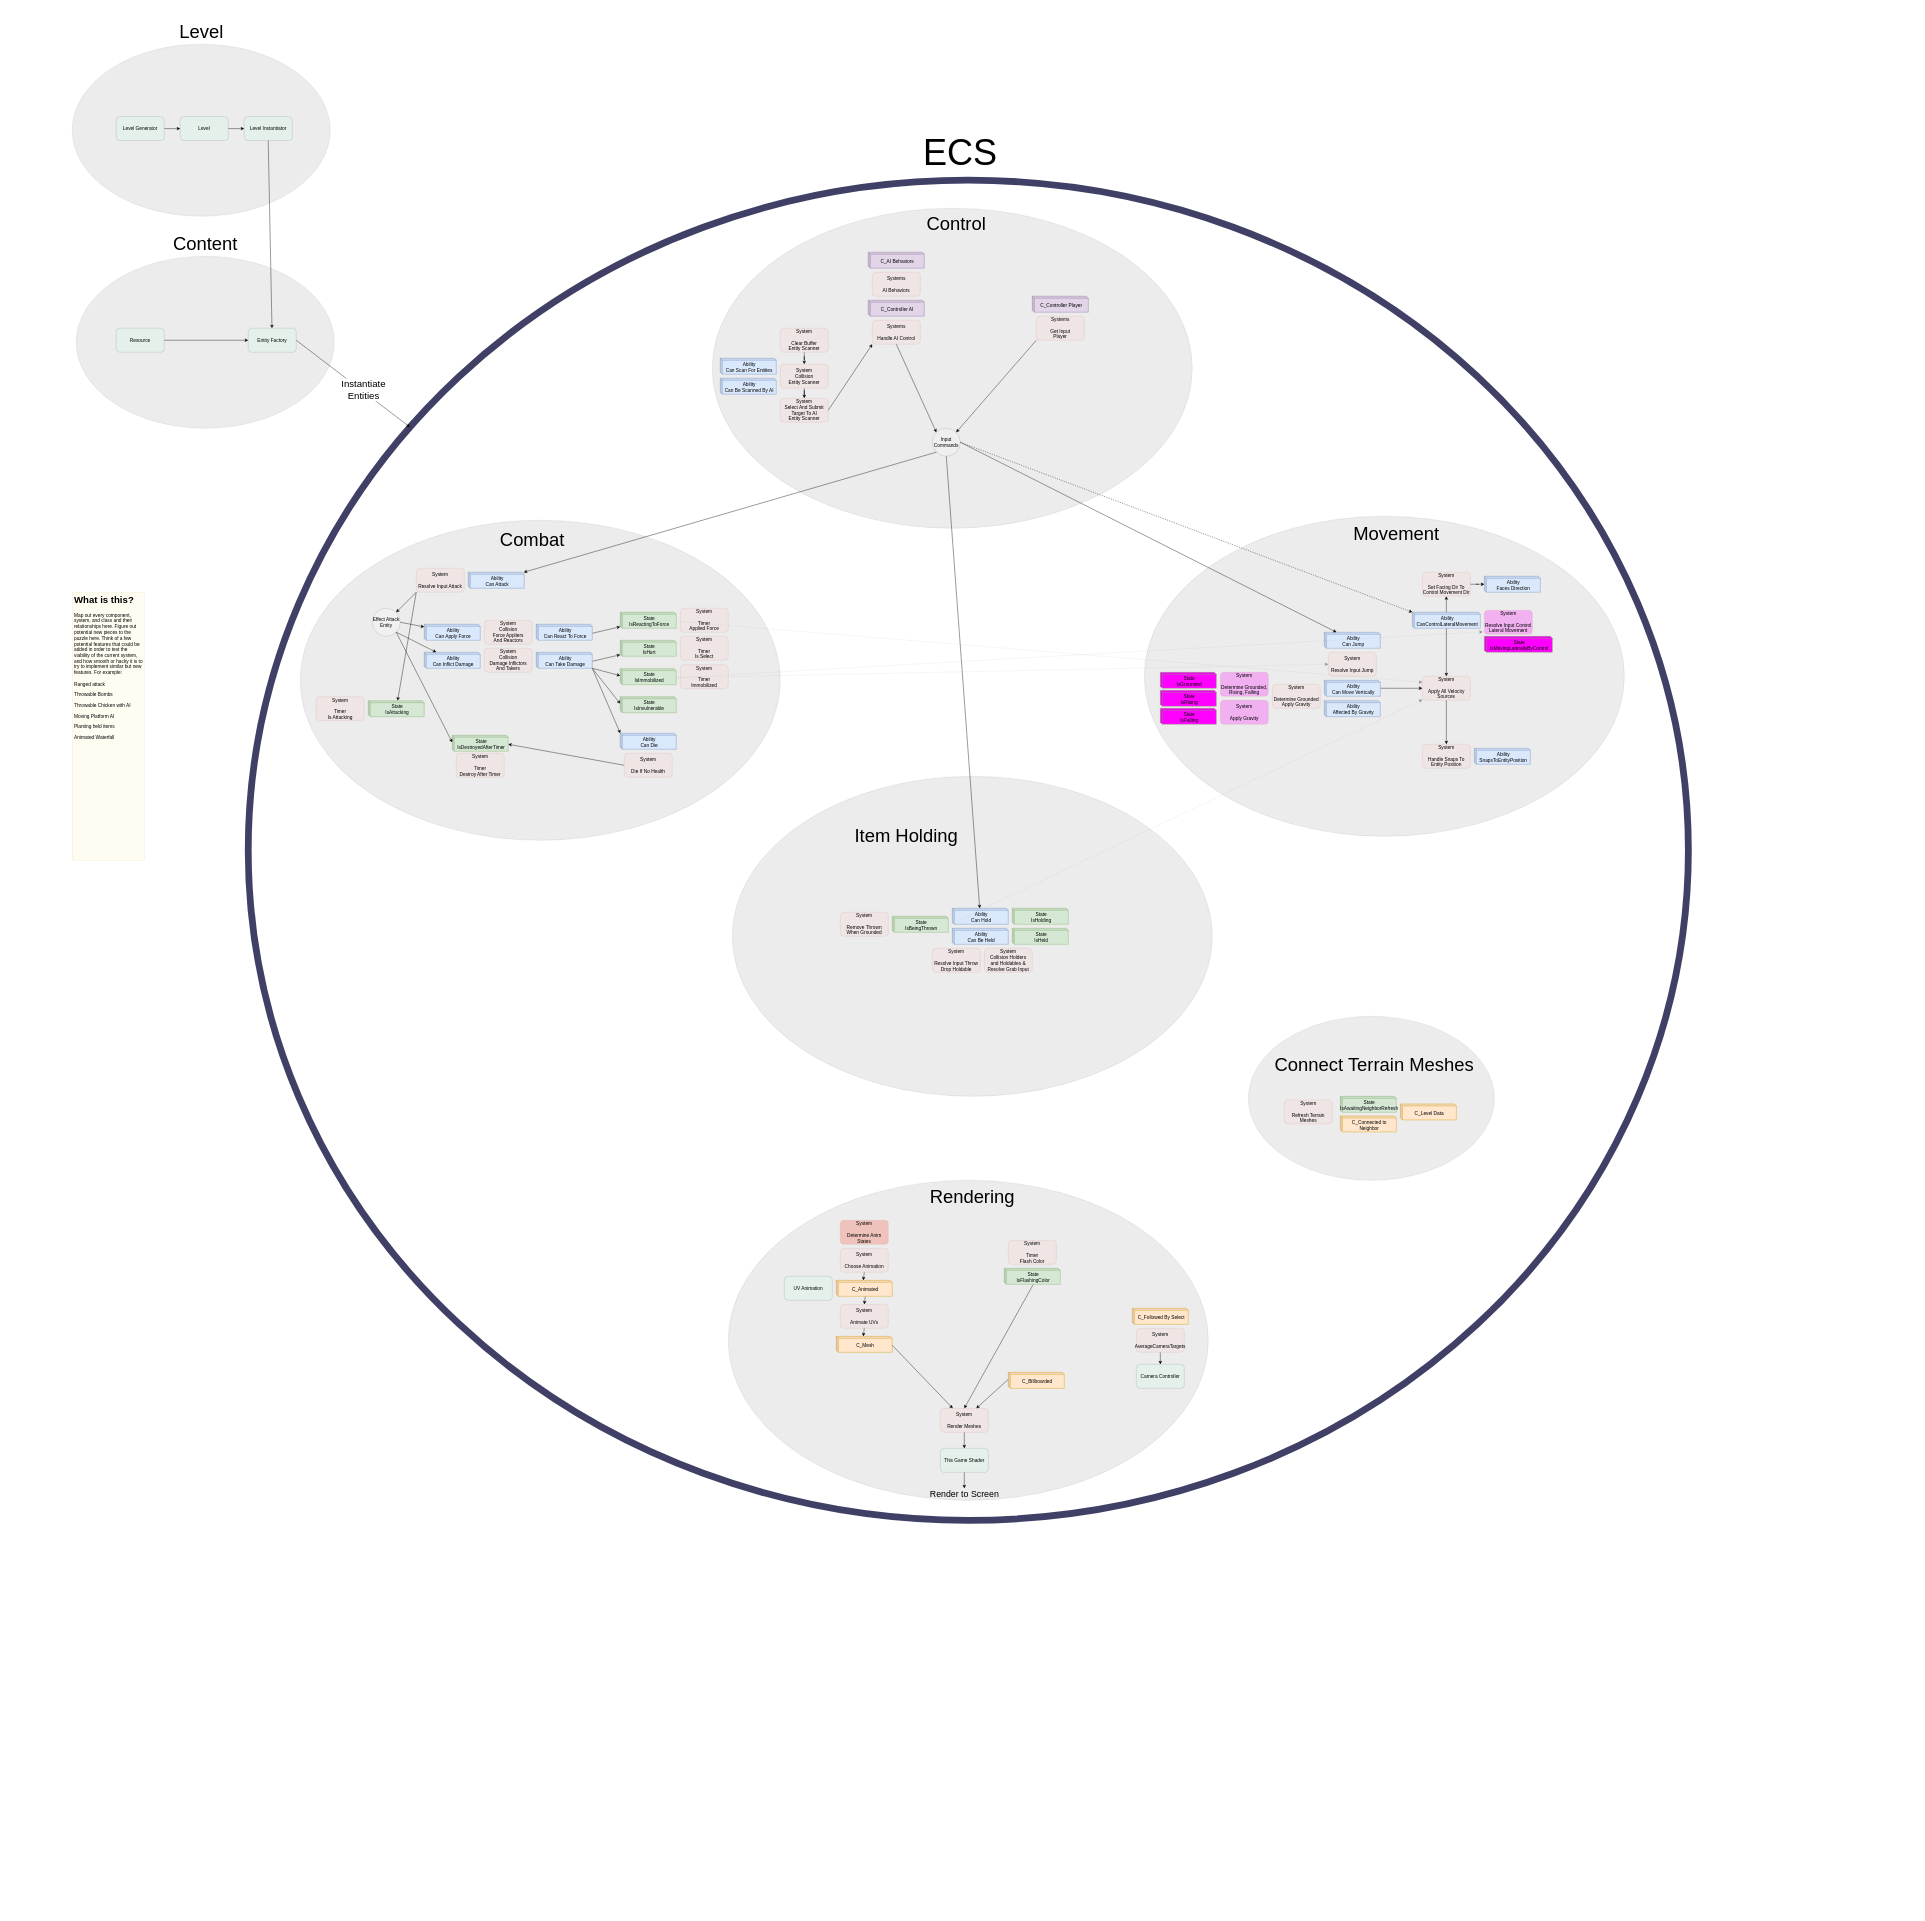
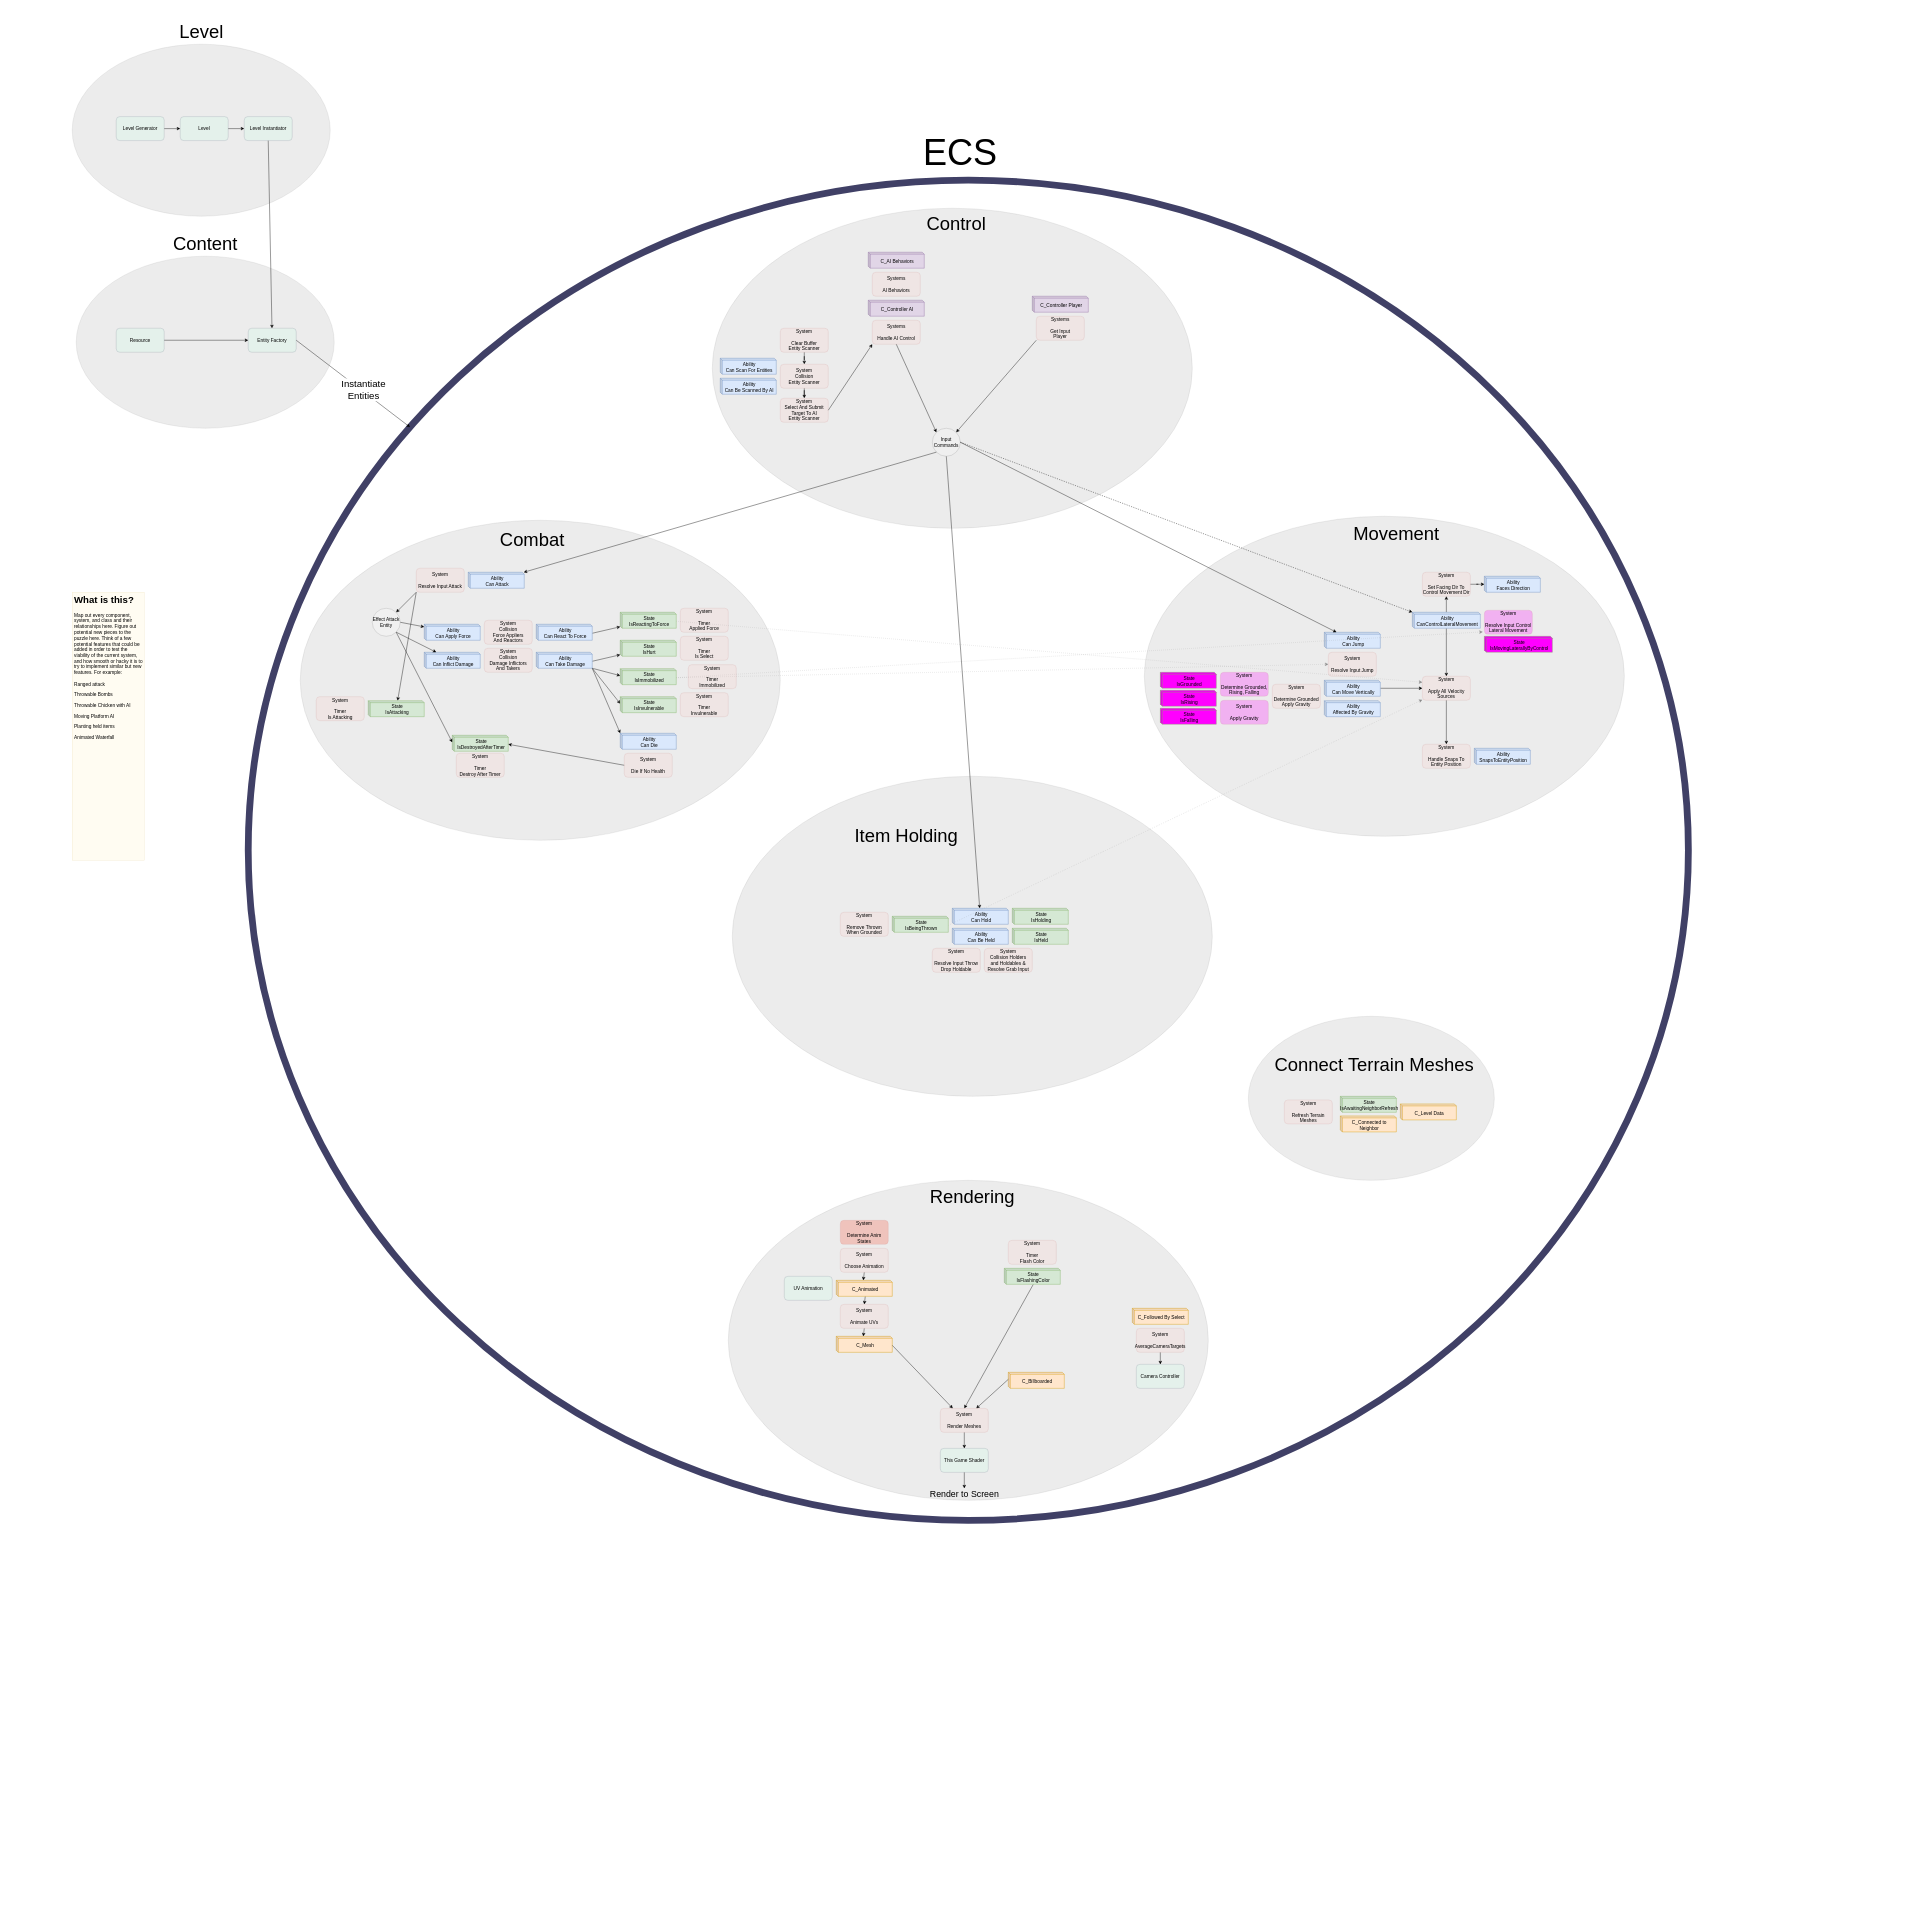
(704, 677) -> (712, 677)
none -> (704, 705)
